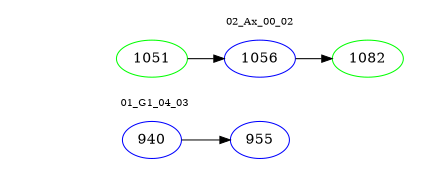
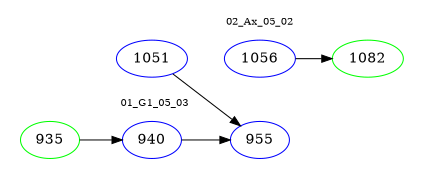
(260, 22) -> (260, 22)
(152, 59) -> (152, 59)
(201, 59) -> (207, 100)
(155, 103) -> (155, 103)
none -> (50, 140)
